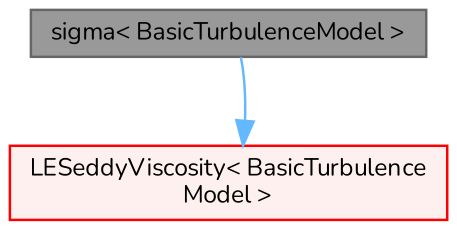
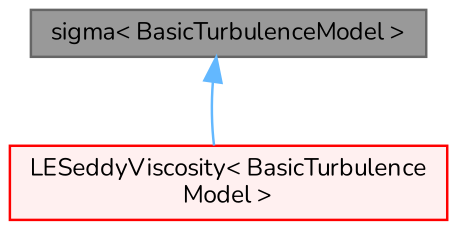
(245, 89) -> (212, 114)
